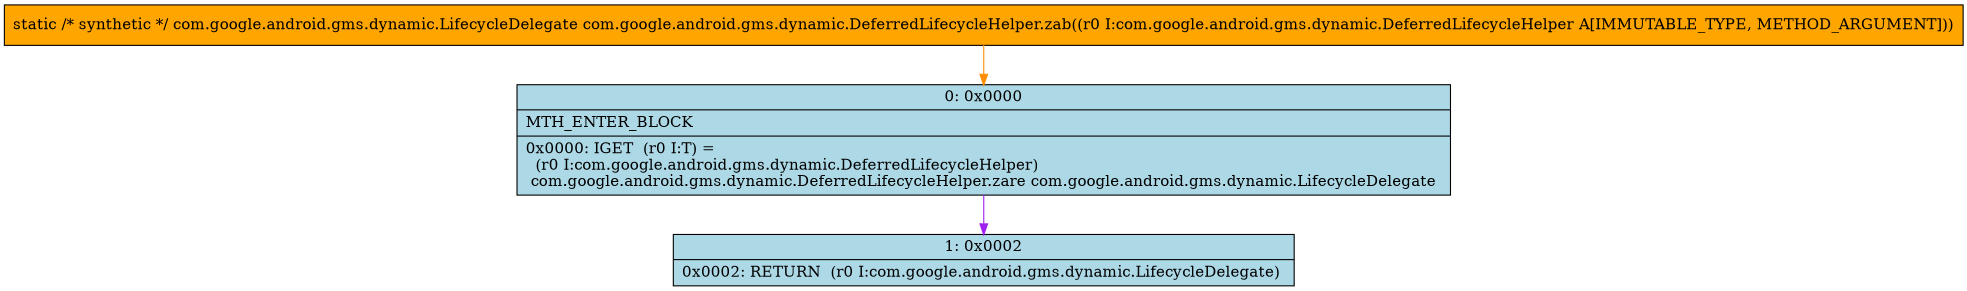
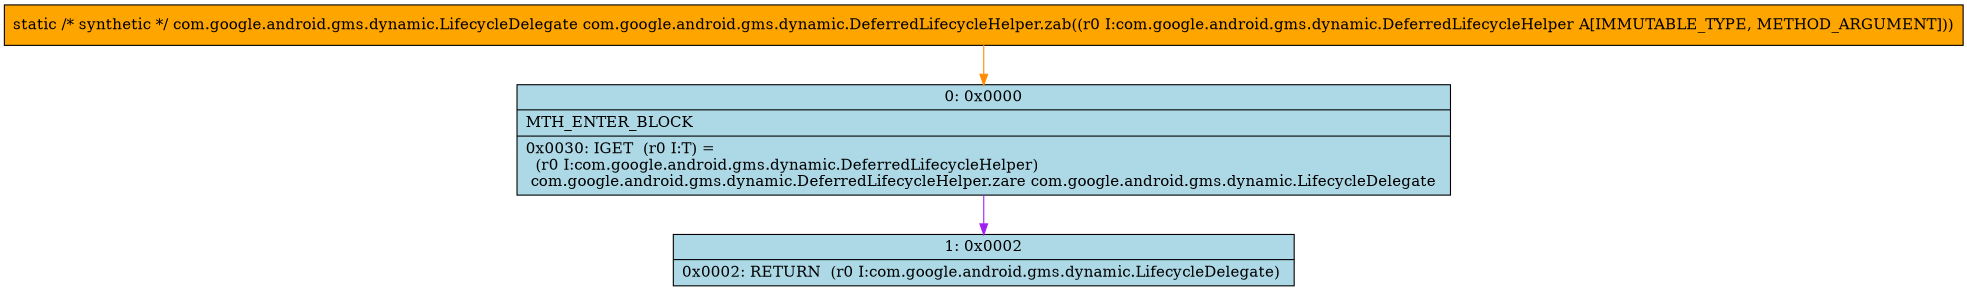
(623, 149) -> (623, 149)
